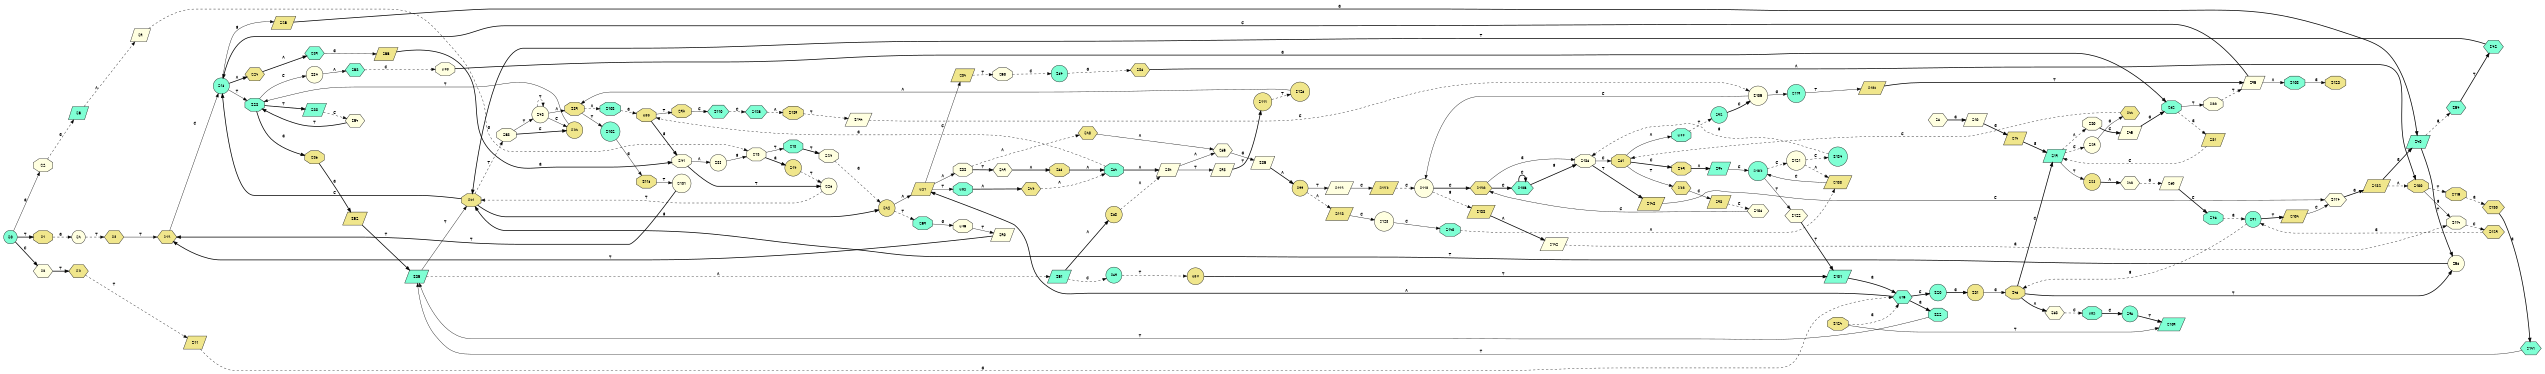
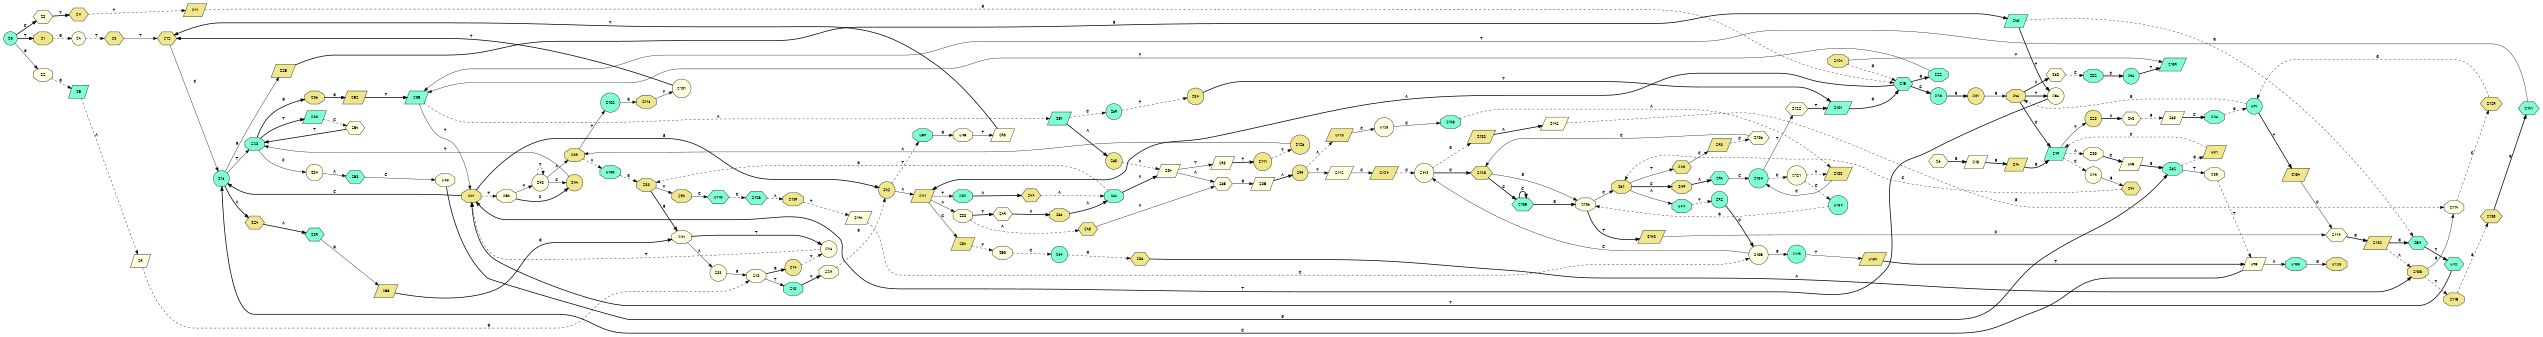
(398, 70) -> (398, 178)
(2396, 165) -> (2397, 243)
(1719, 169) -> (1720, 178)
(1424, 188) -> (1424, 173)
